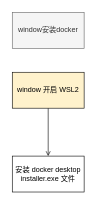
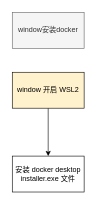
(48, 152) -> (48, 150)
